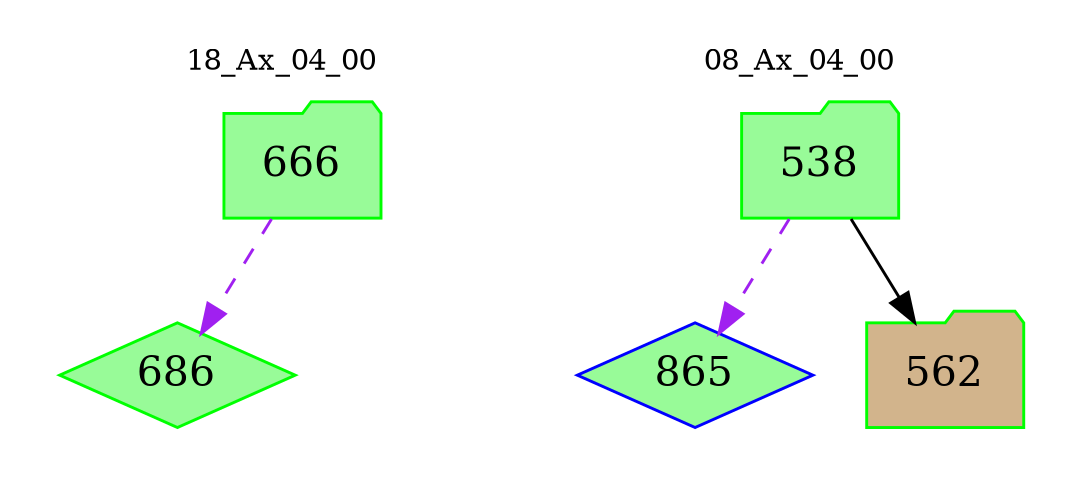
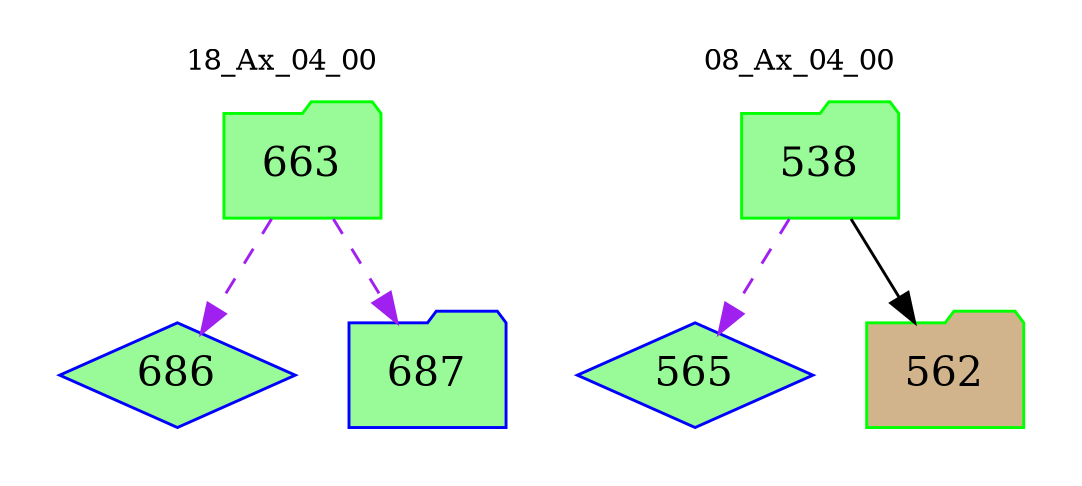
(302, 166) -> (302, 166)
(177, 375) -> (177, 375)
none -> (428, 375)
(695, 375) -> (695, 375)
